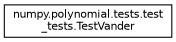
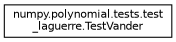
(88, 21) -> (88, 21)
